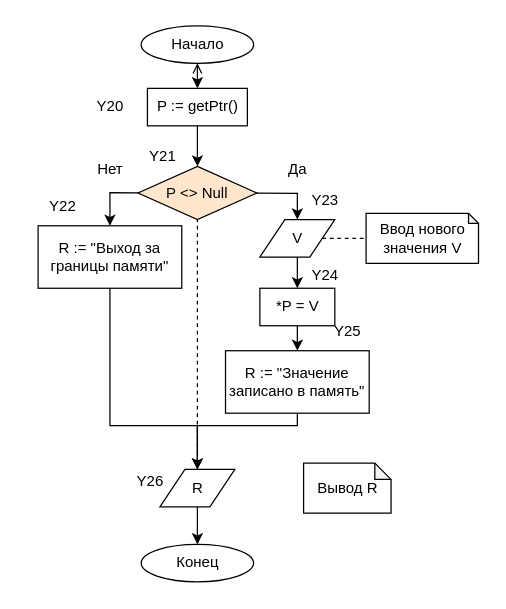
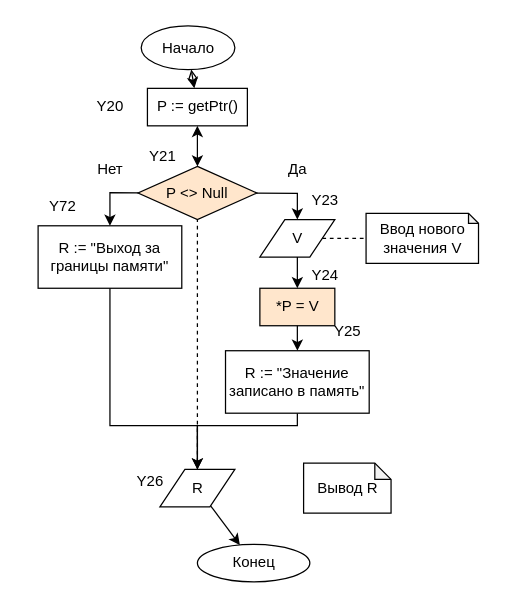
(198, 44) -> (188, 48)
(198, 132) -> (198, 136)
(63, 207) -> (63, 207)
(298, 307) -> (298, 307)
(198, 563) -> (254, 563)
